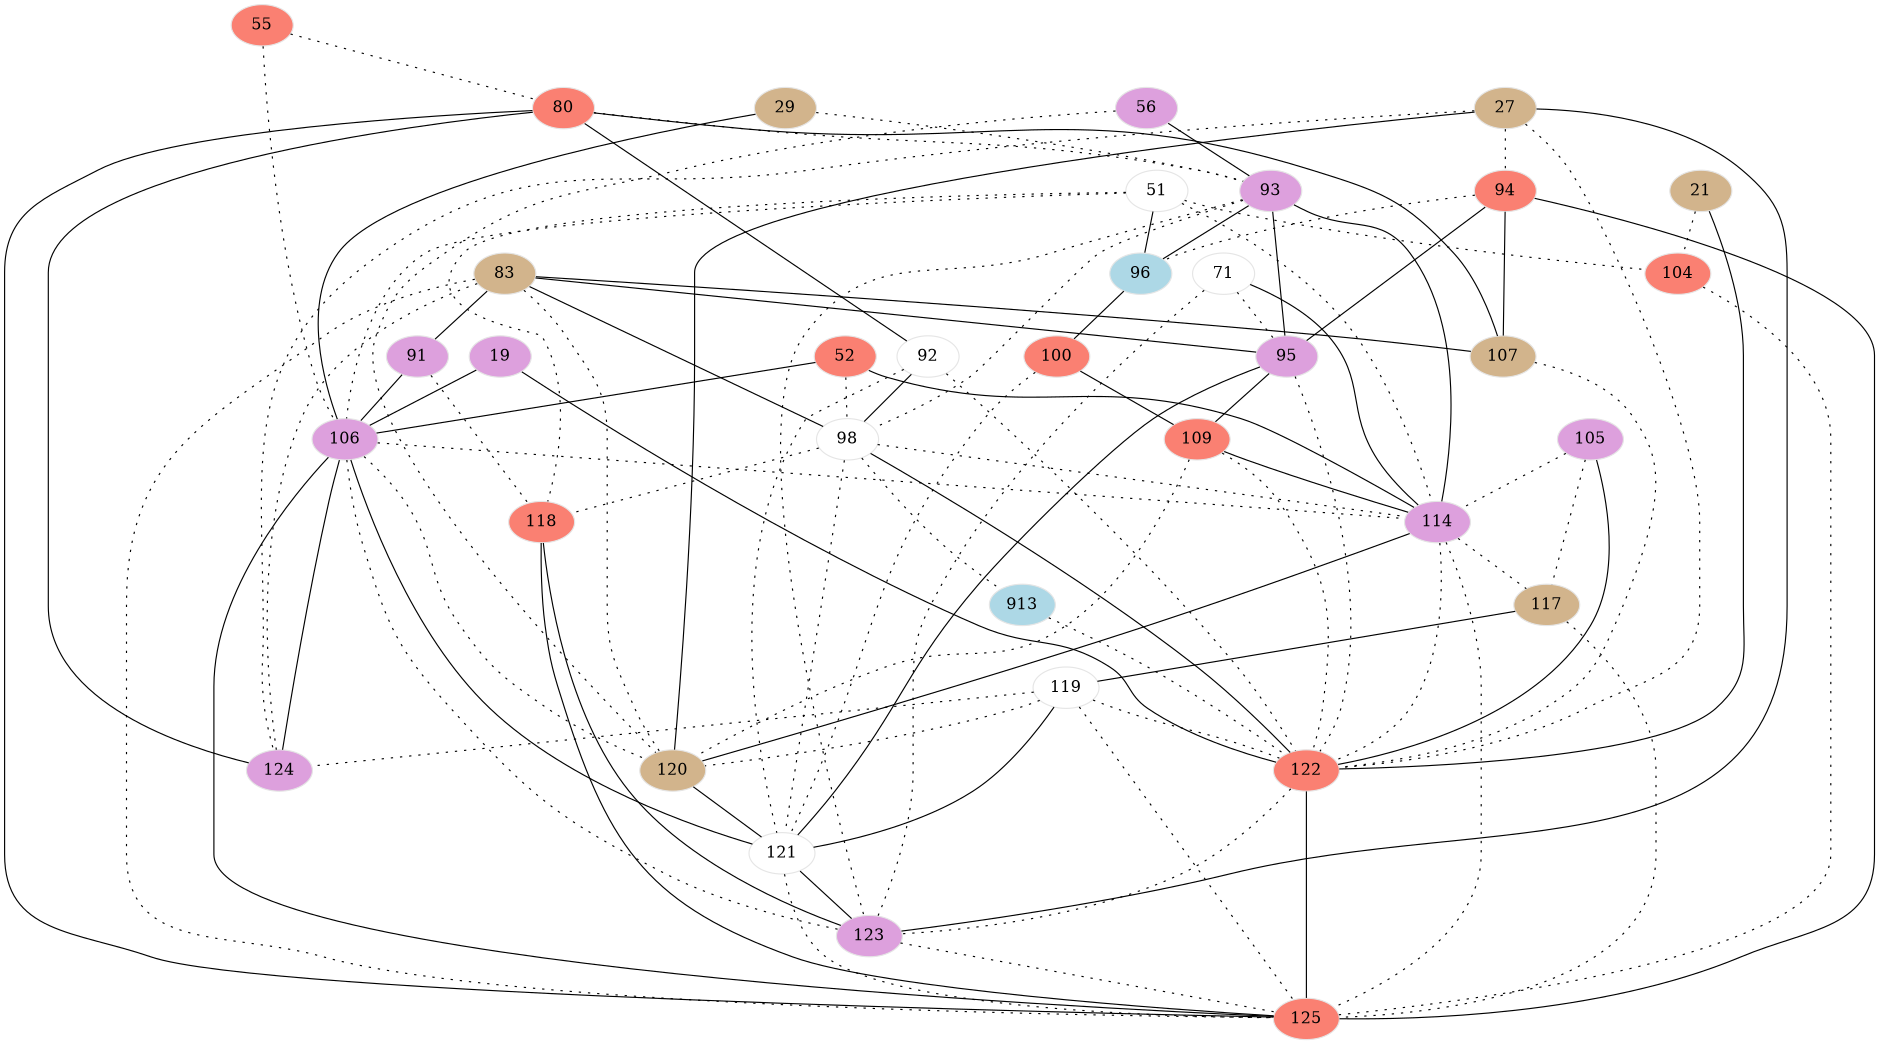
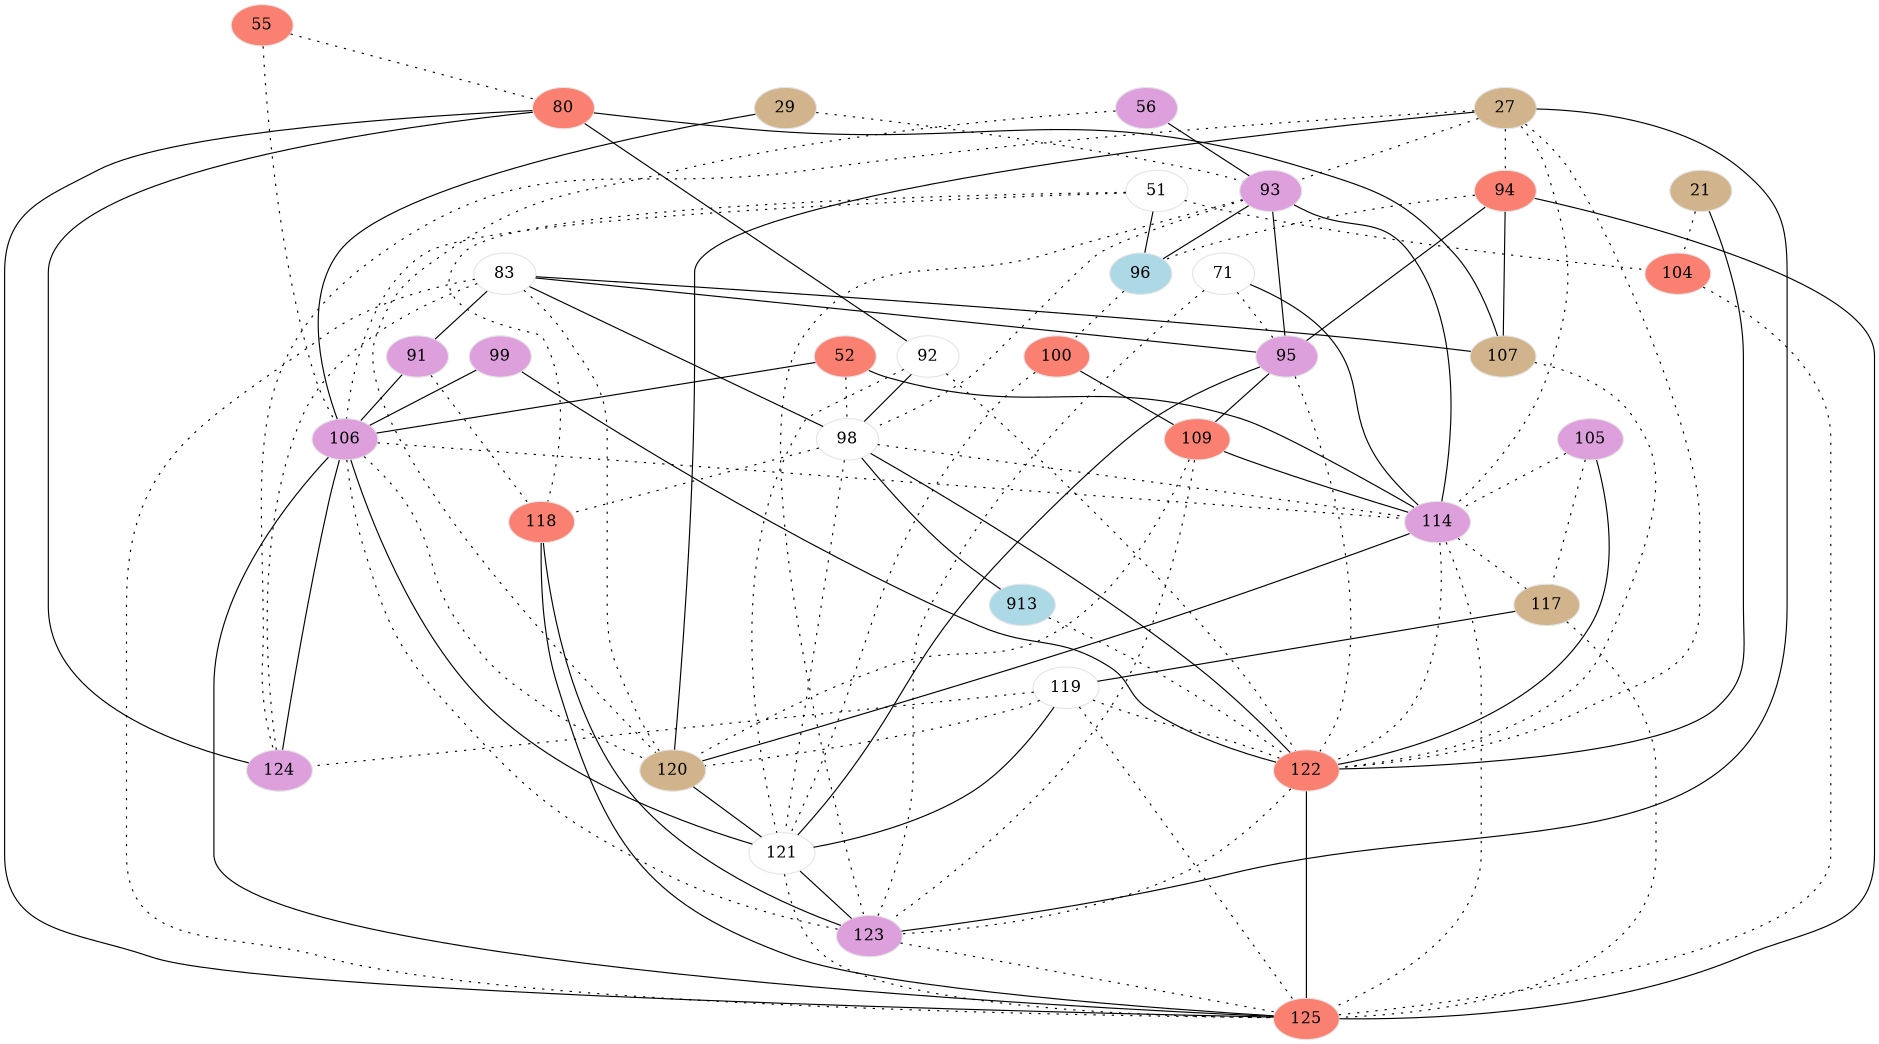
(919, 141) -> (1388, 150)
(505, 274) -> (505, 274)
(1105, 309) -> (1105, 309)
(1350, 329) -> (1561, 327)
(500, 356) -> (500, 356)
(926, 529) -> (926, 529)
(1321, 584) -> (1106, 714)
